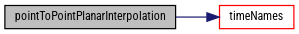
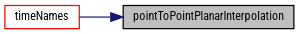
(191, 17) -> (95, 17)
